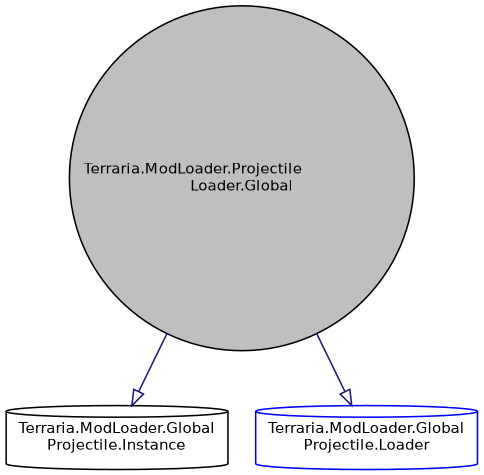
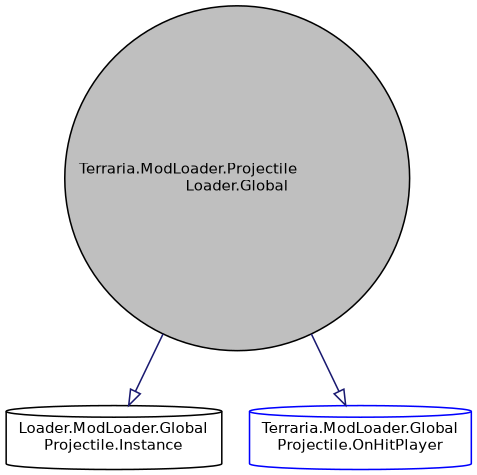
(117, 438) -> (114, 438)
(367, 438) -> (360, 438)
